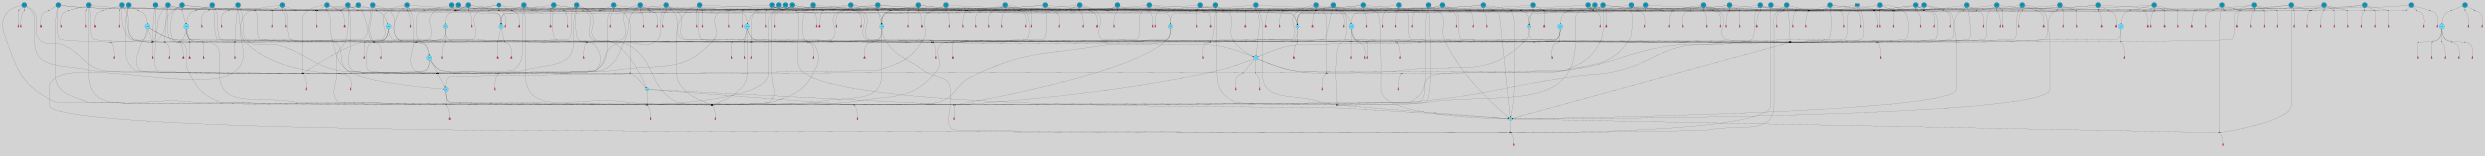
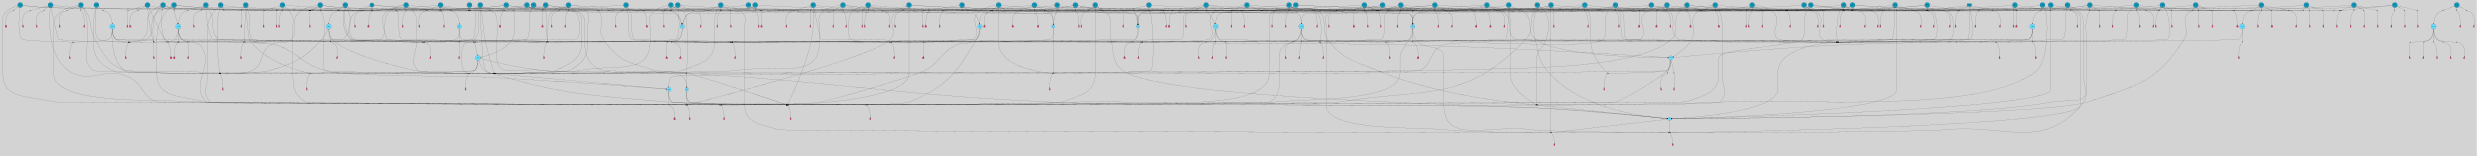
(155, 5) -> none
